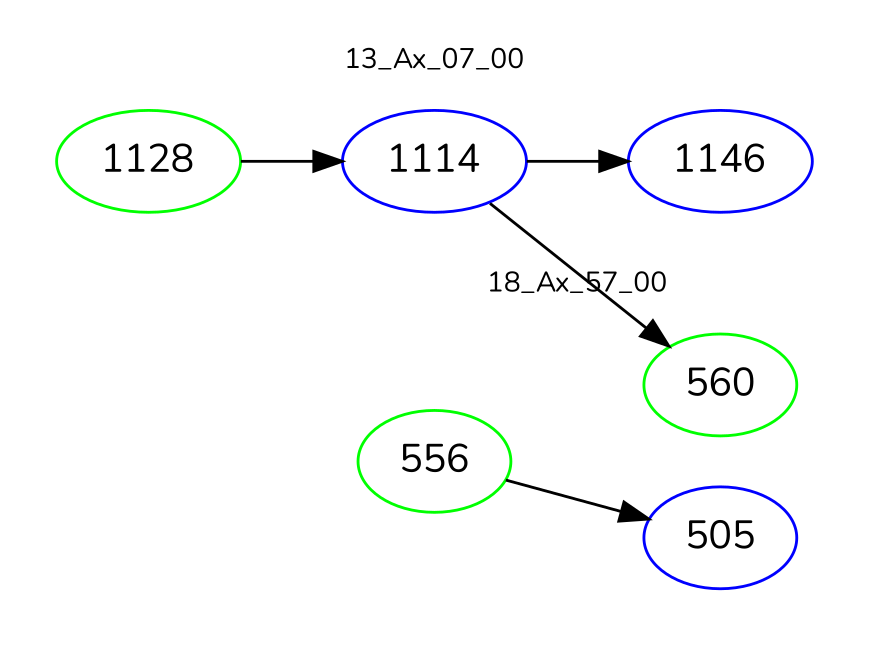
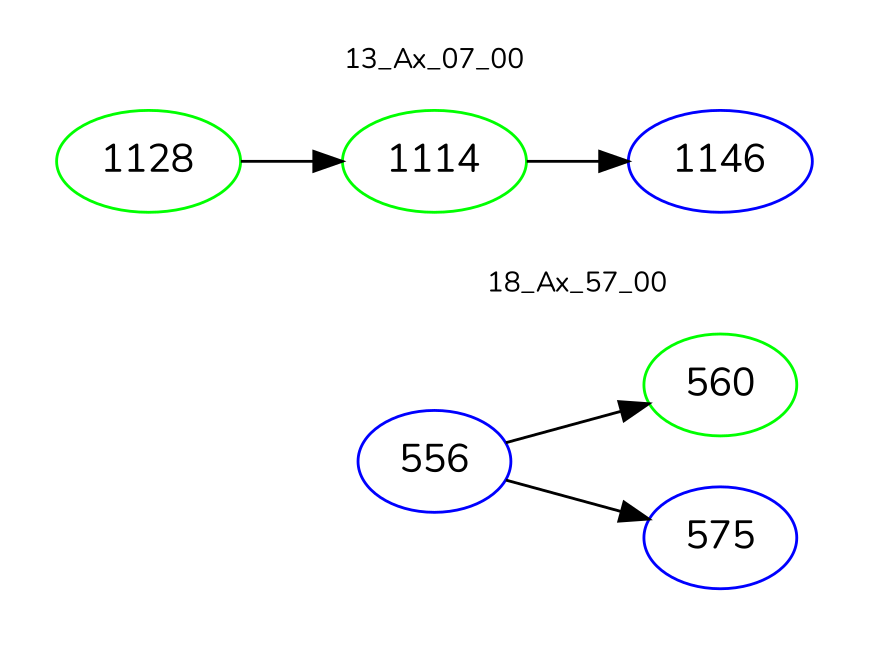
(434, 161) -> (434, 161)
(580, 275) -> (563, 427)
(434, 461) -> (434, 461)
(720, 538) -> (720, 538)
